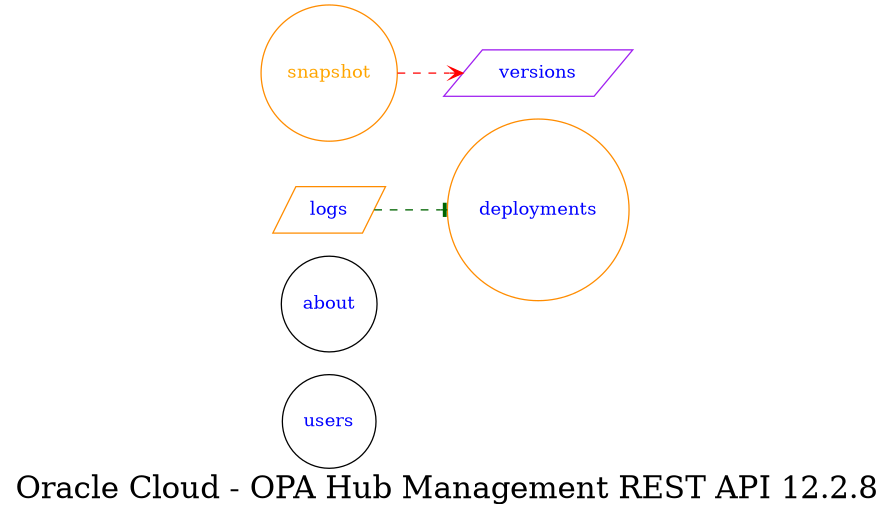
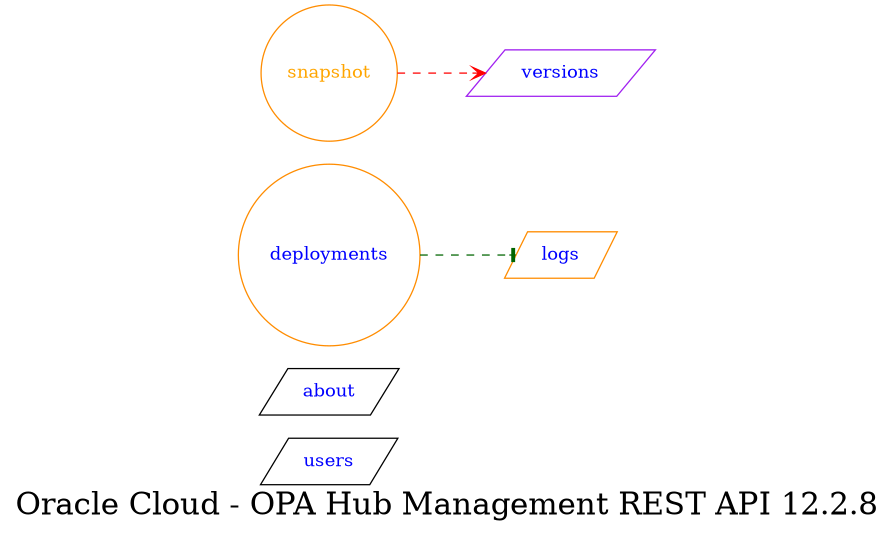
(408, 210) -> (465, 255)
(329, 304) -> (329, 392)
(329, 421) -> (329, 461)
